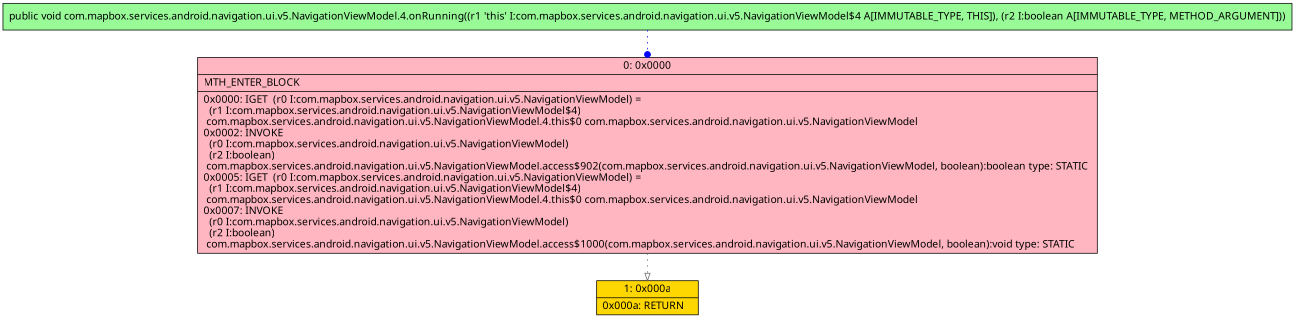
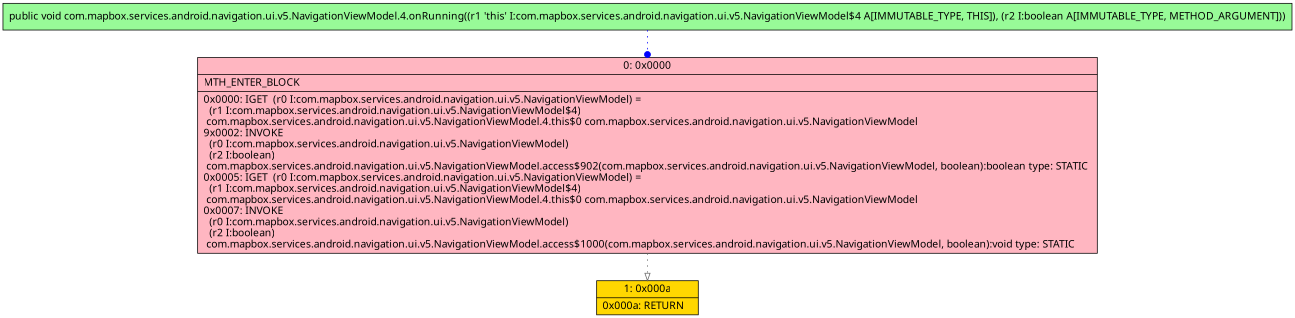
(246, 133) -> (246, 133)
